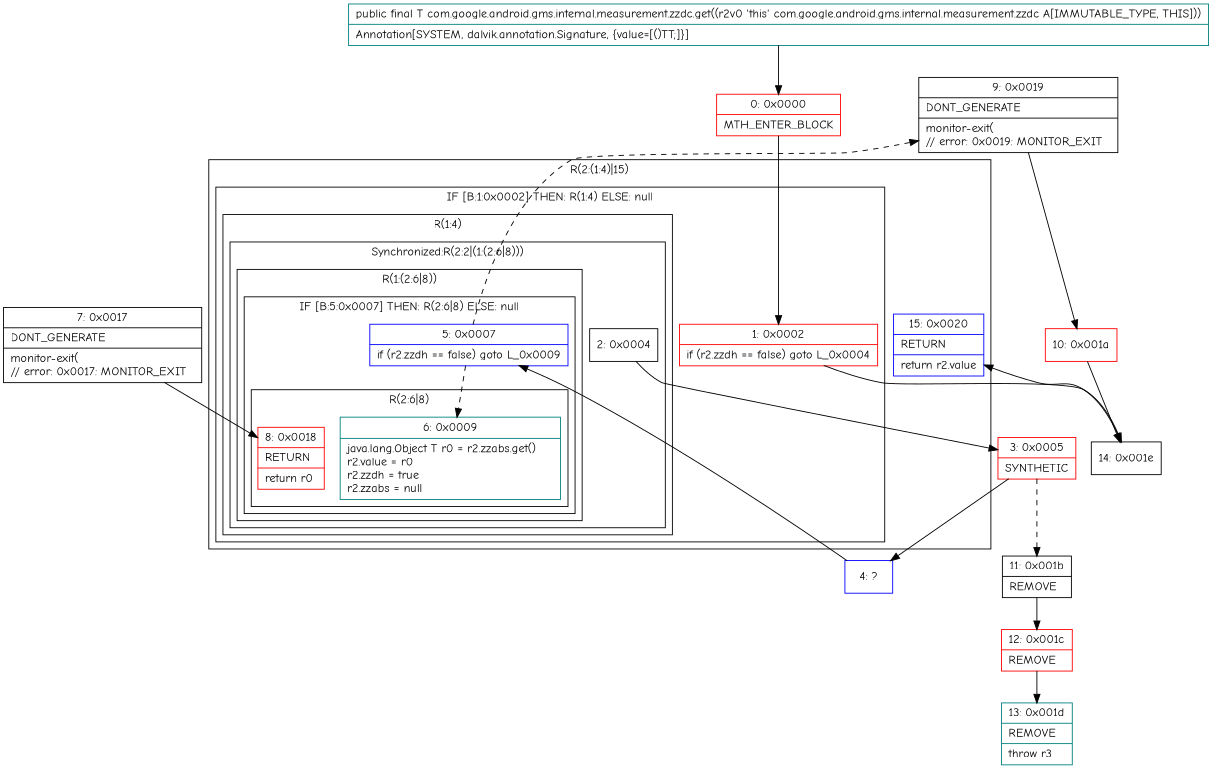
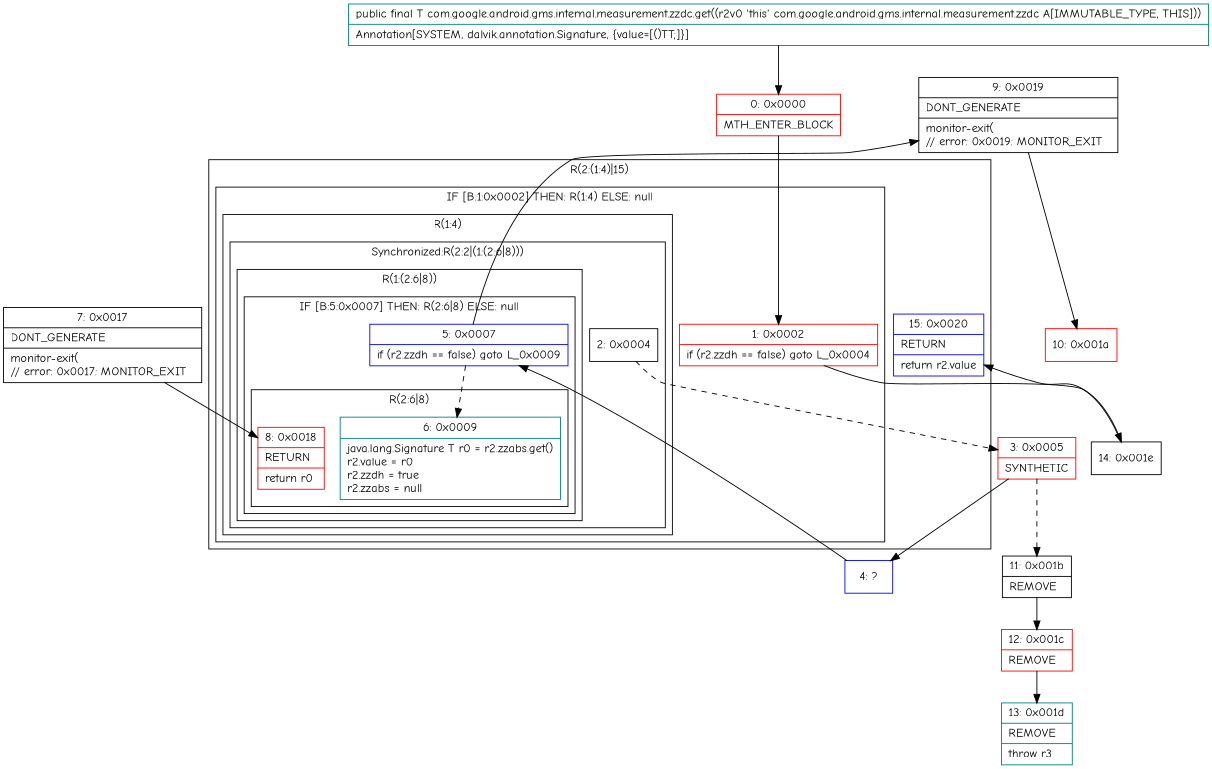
(669, 154) -> (669, 154)
(1102, 398) -> none
(809, 413) -> (809, 413)
(442, 449) -> (450, 449)
